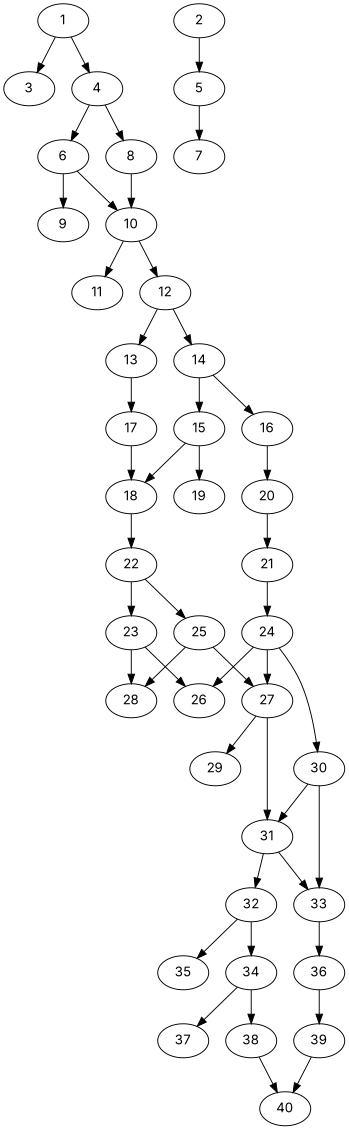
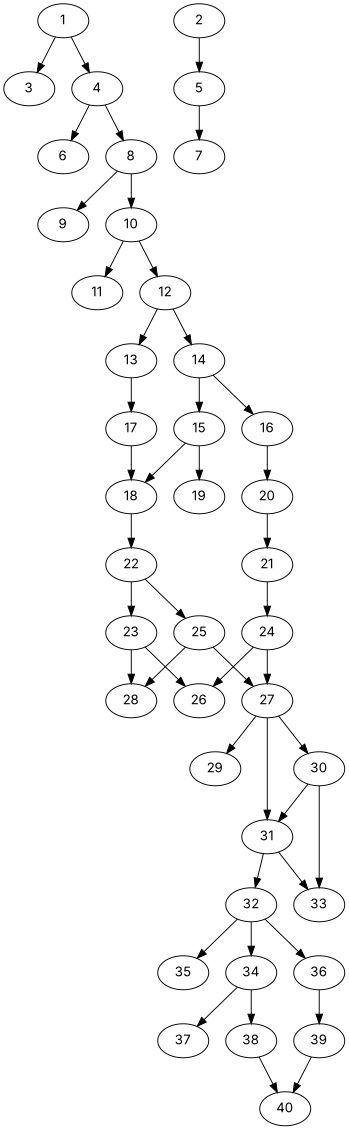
(63, 186) -> (101, 187)
(94, 187) -> none
(305, 692) -> (290, 731)
(319, 934) -> (282, 935)
